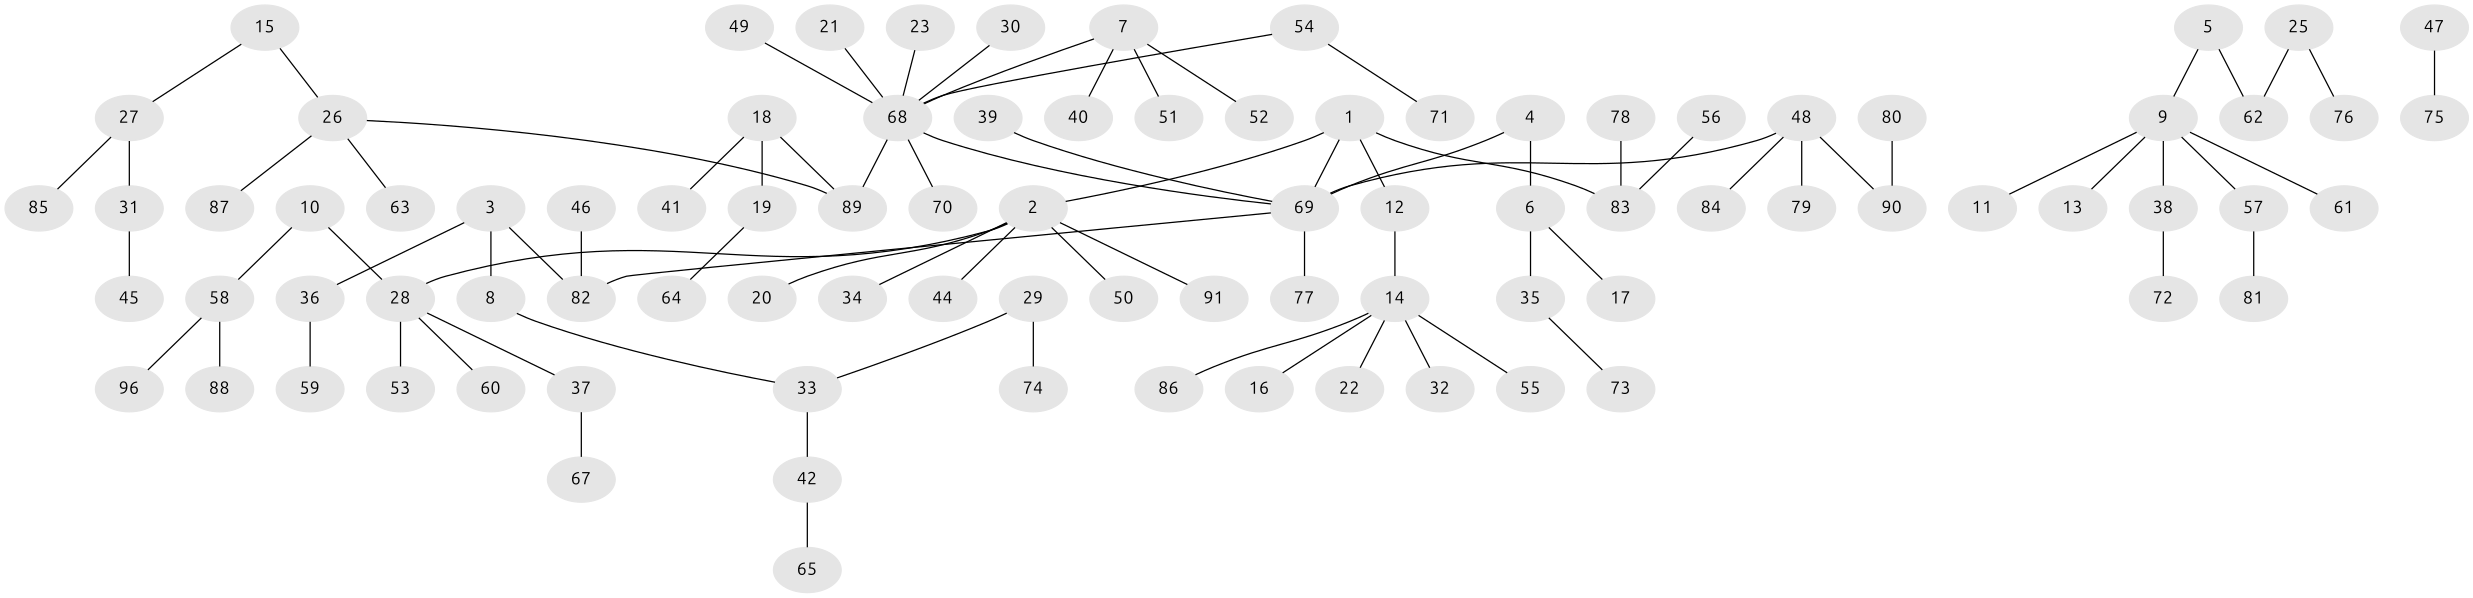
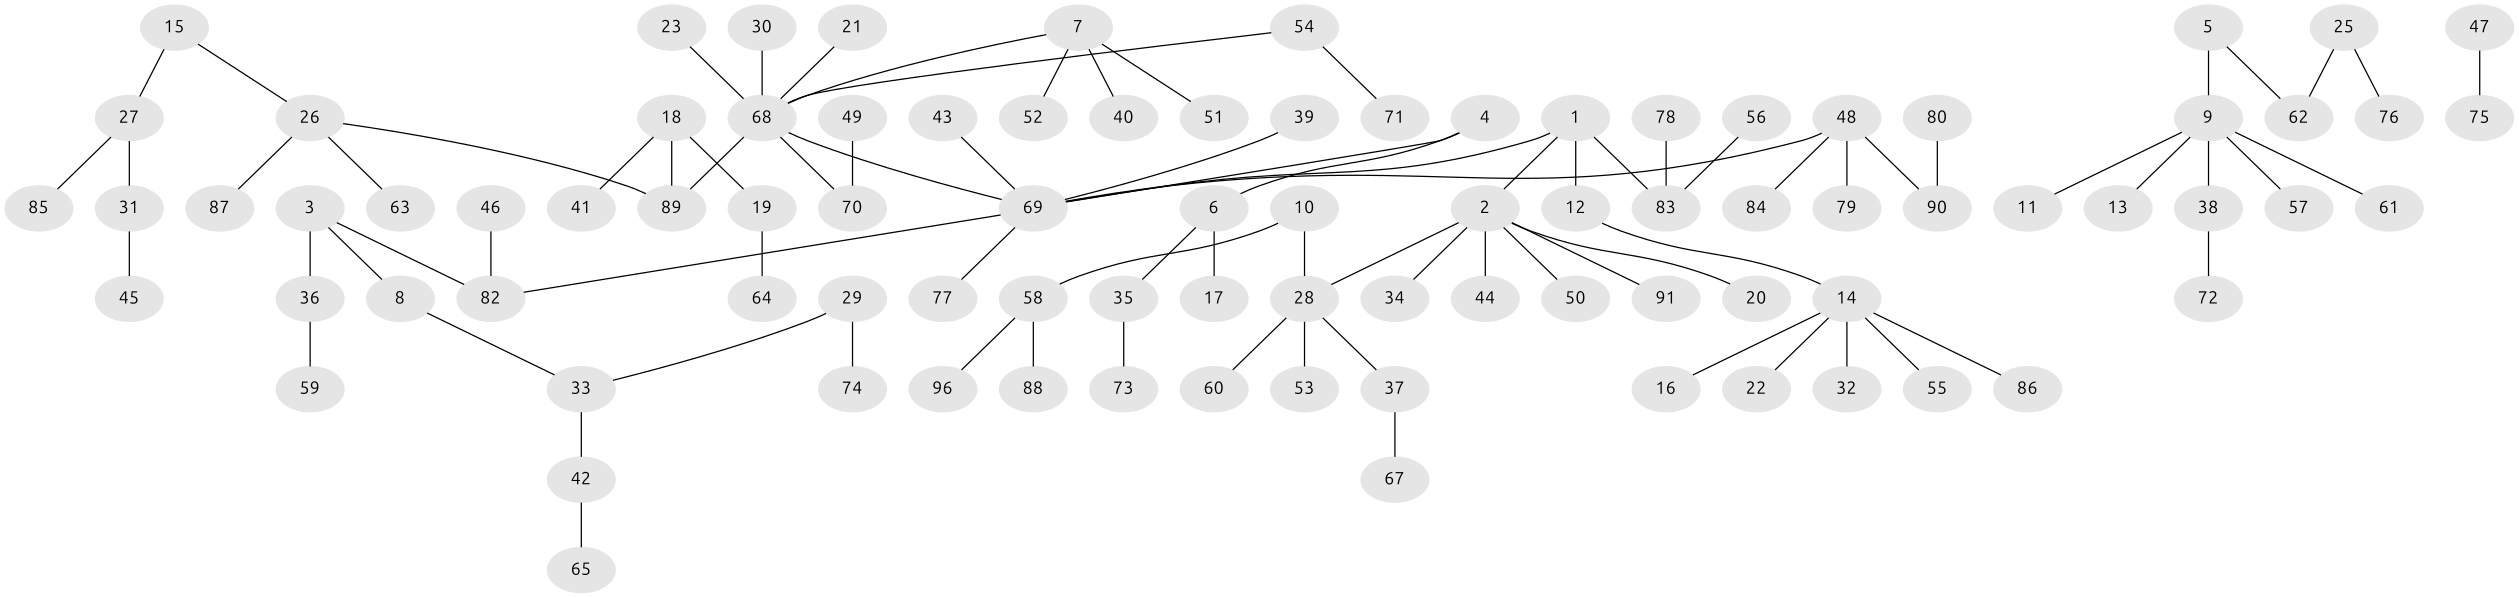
(819, 73) -> (853, 166)
none -> (943, 118)
(2254, 299) -> none
